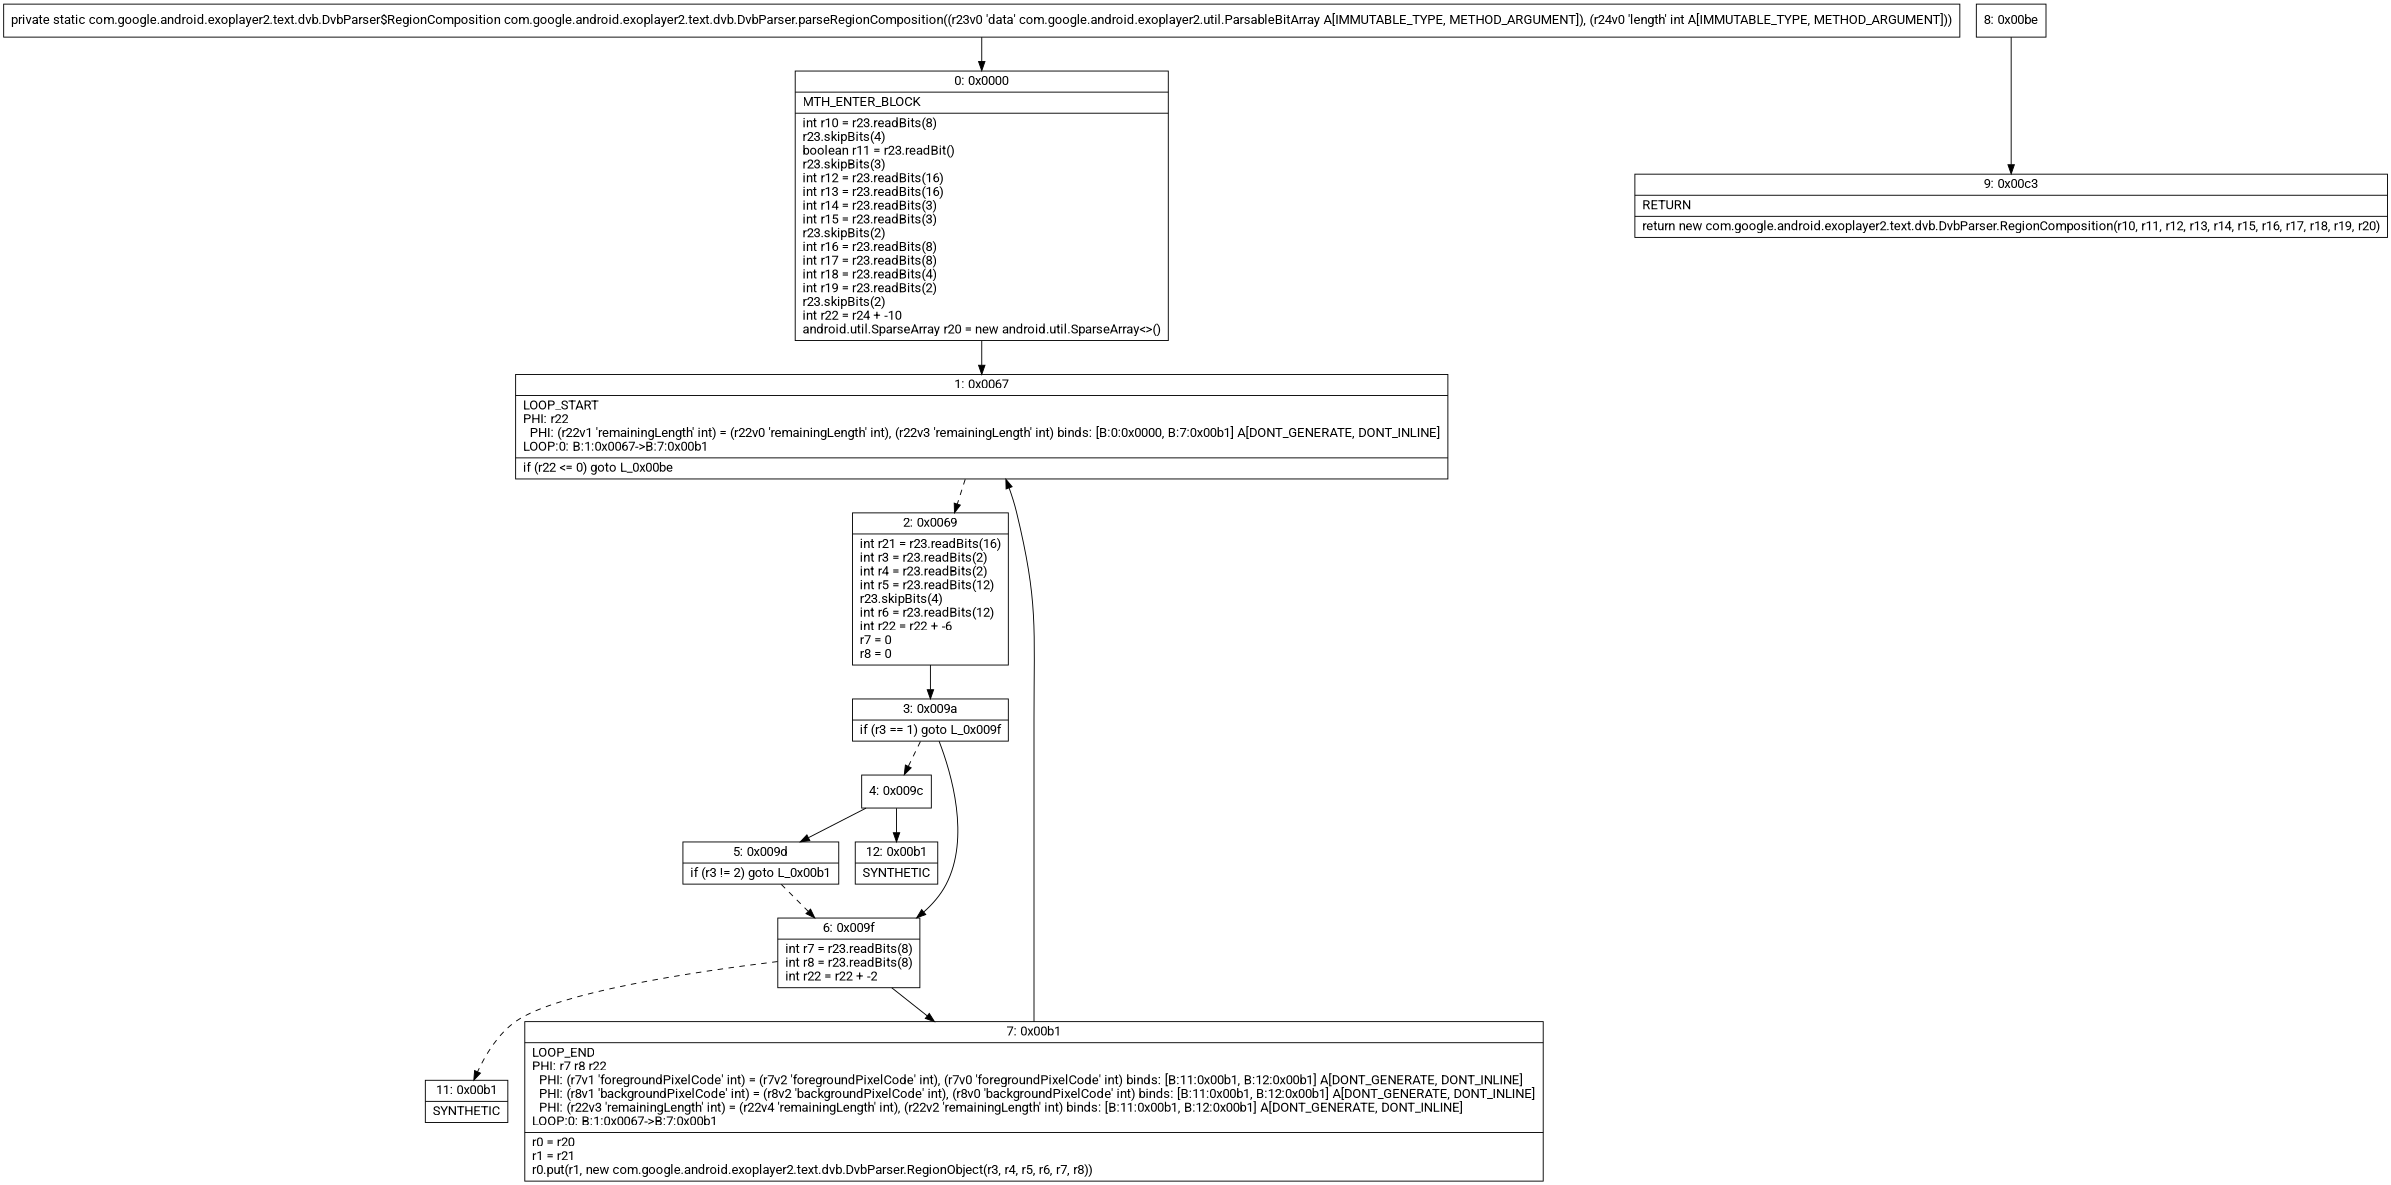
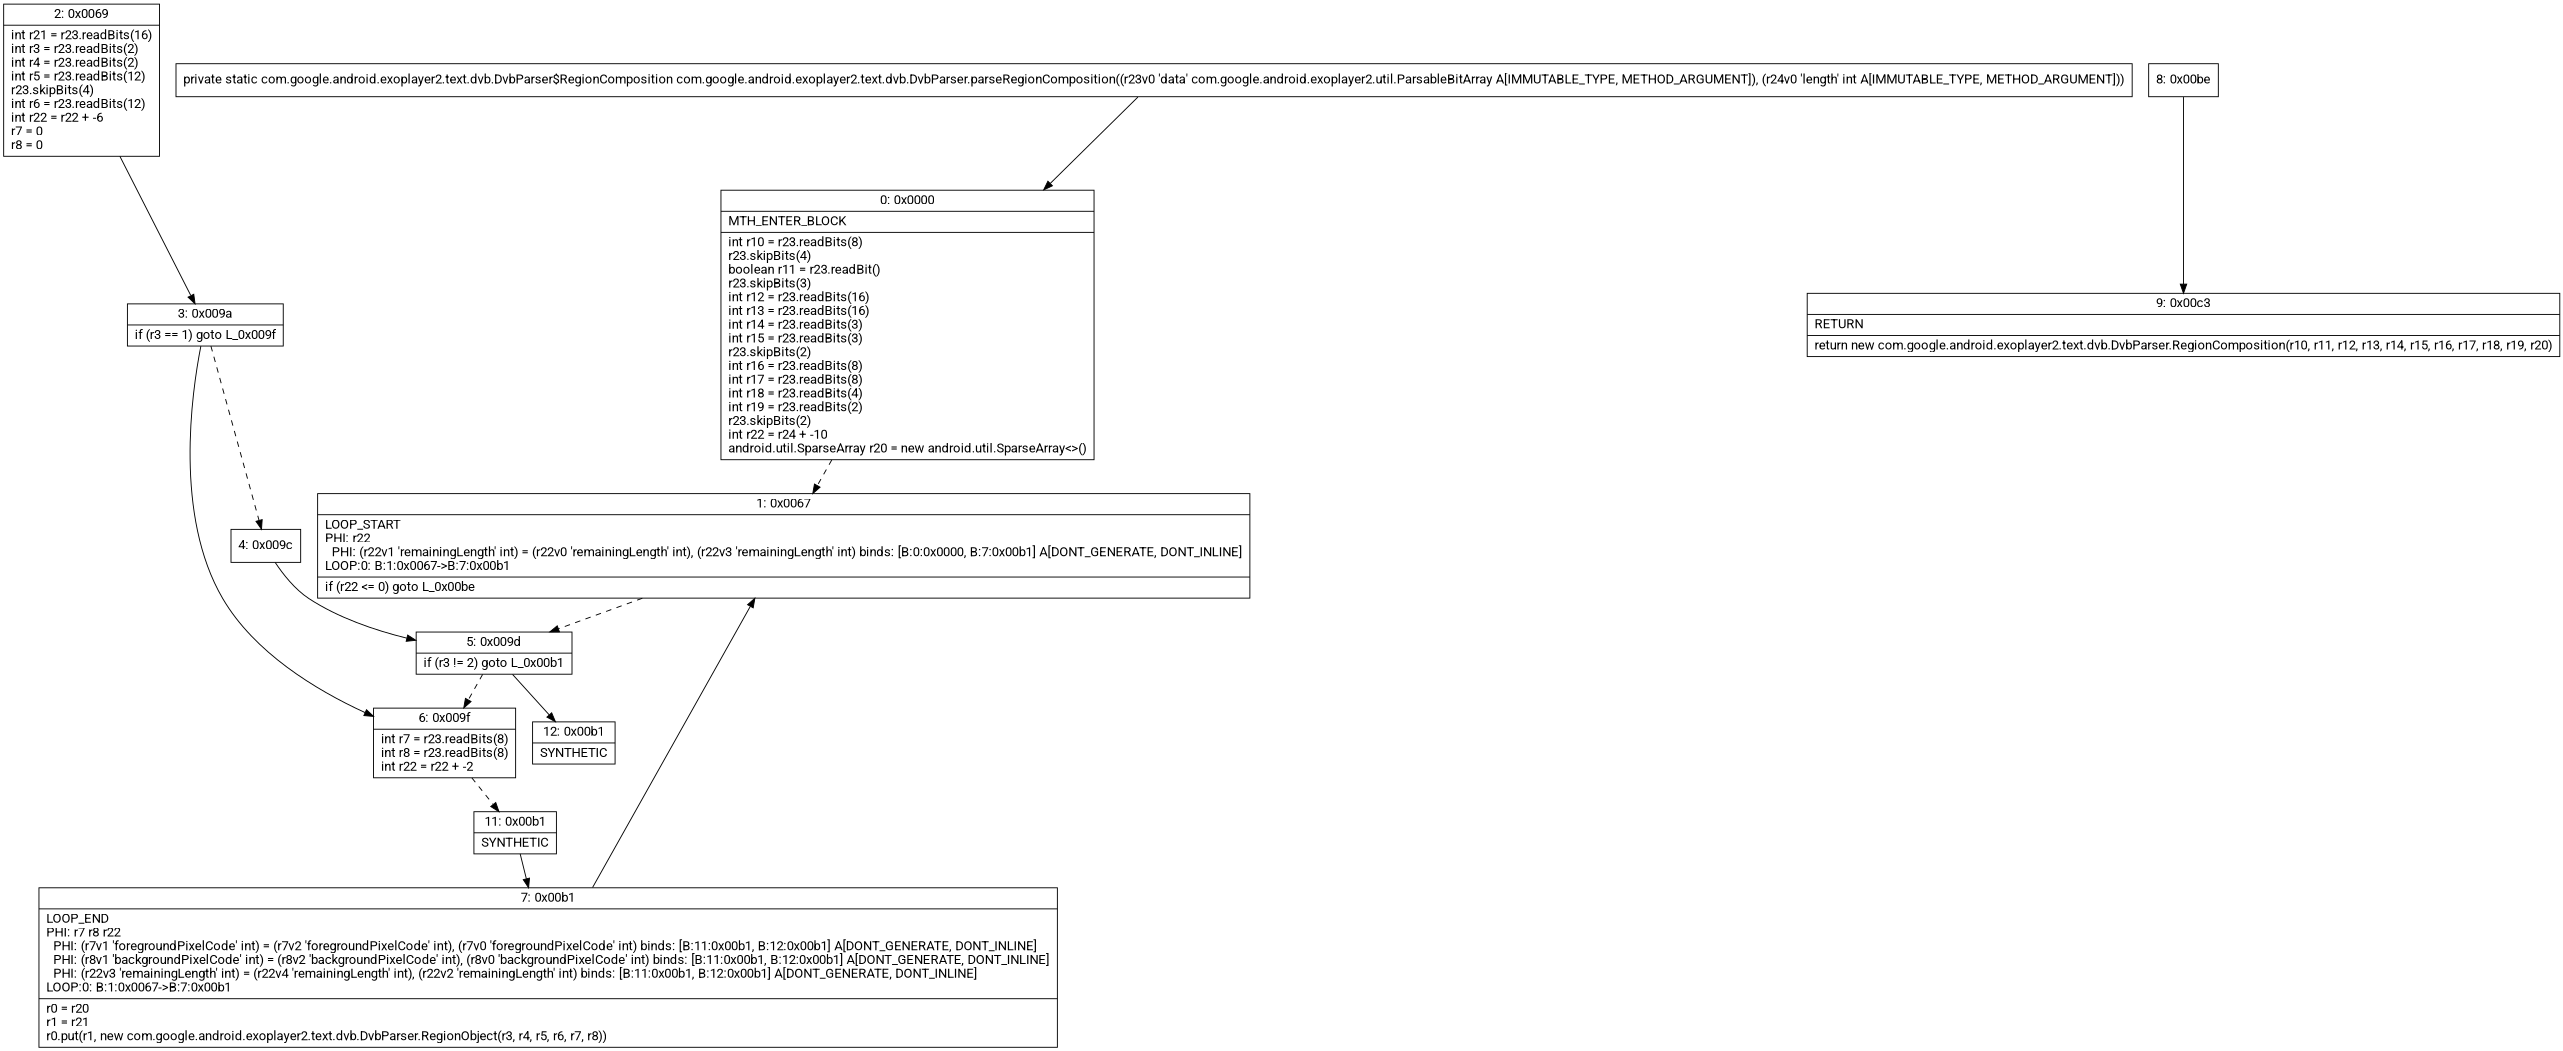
(982, 353) -> (825, 473)
(961, 492) -> (600, 614)
(896, 820) -> (531, 695)
(909, 1002) -> (523, 866)
